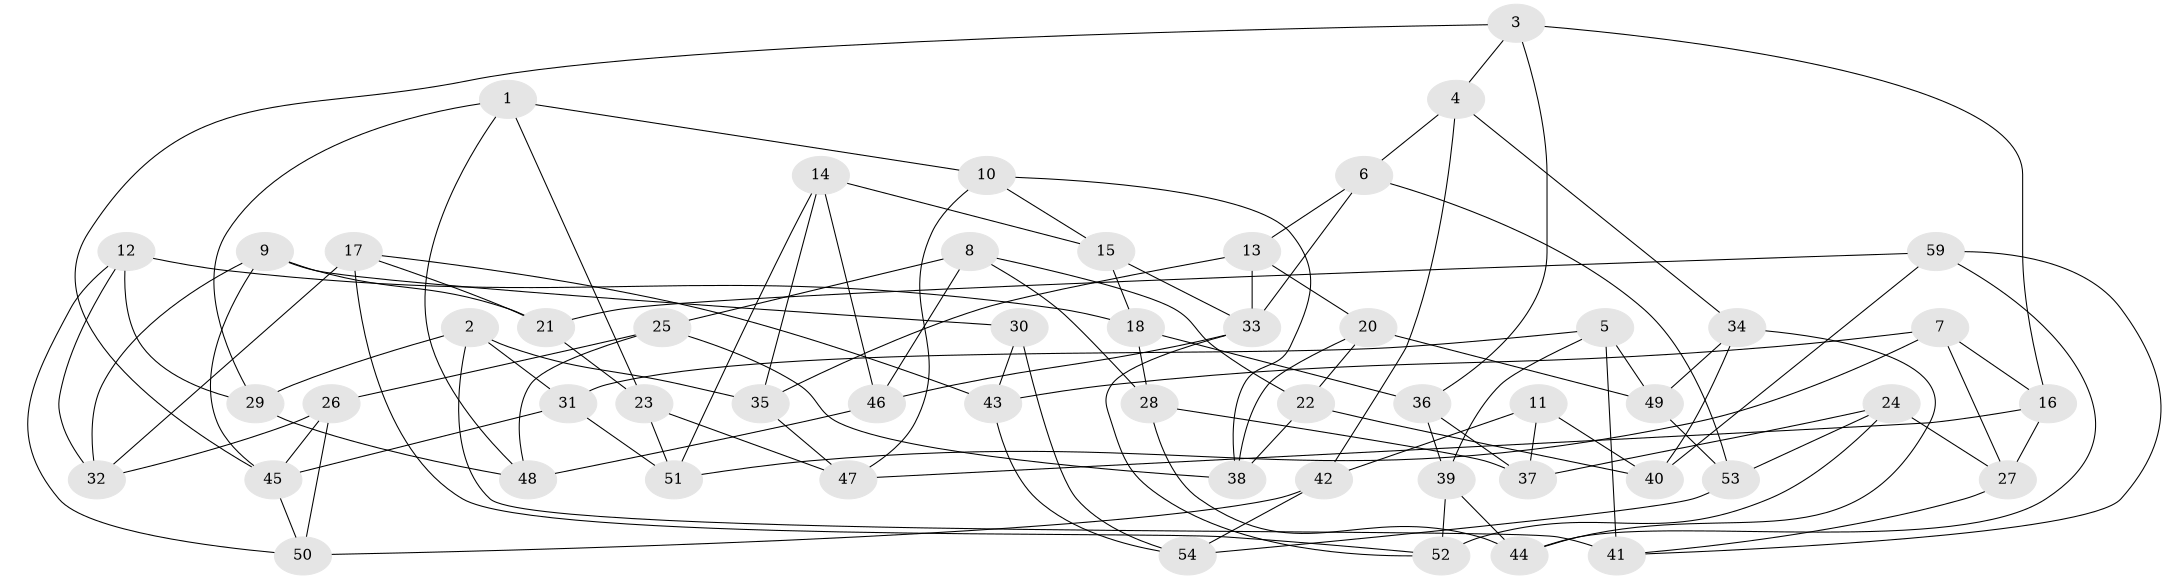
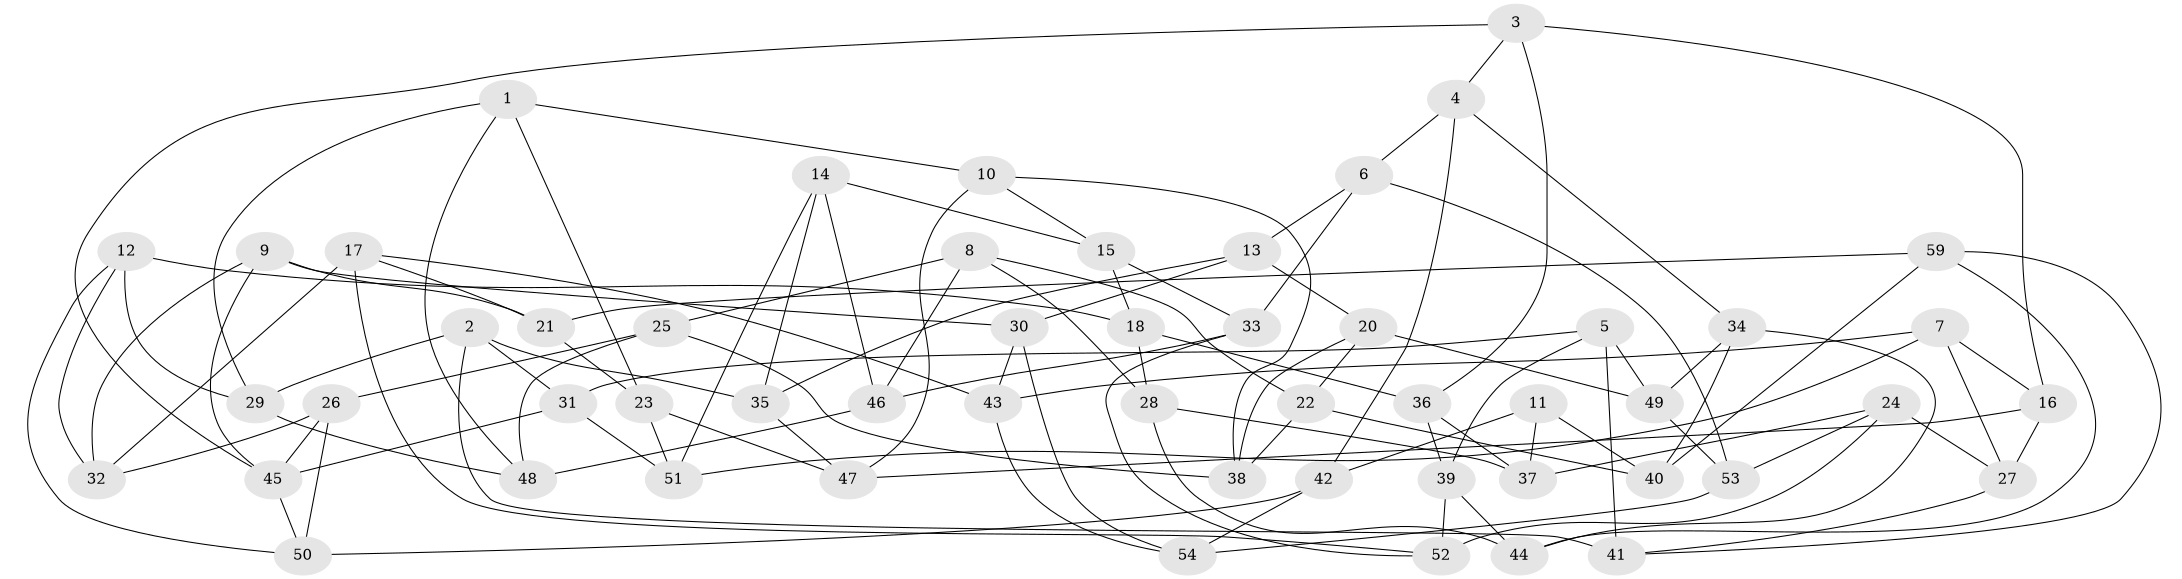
(1252, 290) -> (1140, 288)
